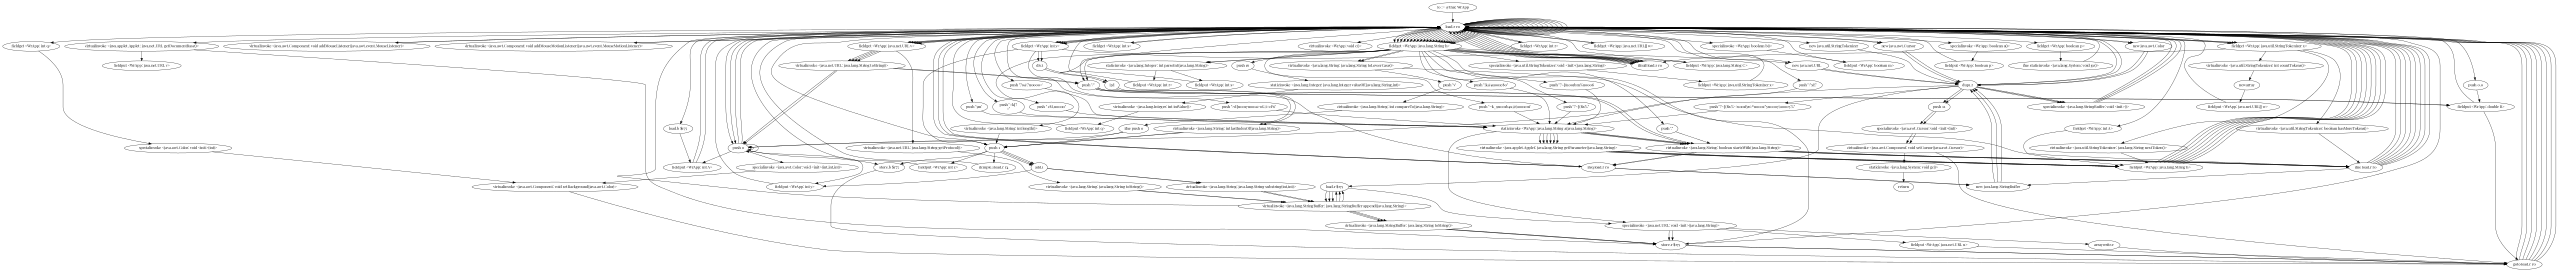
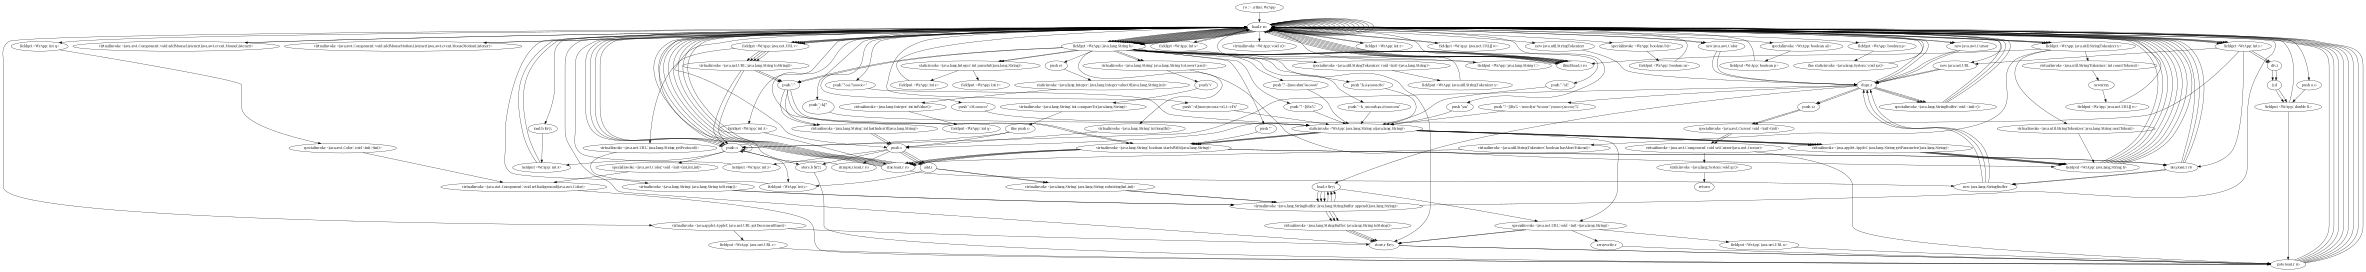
(1211, 32) -> none
(994, 168) -> (854, 168)
(1598, 168) -> (2181, 168)
none -> (1523, 261)
